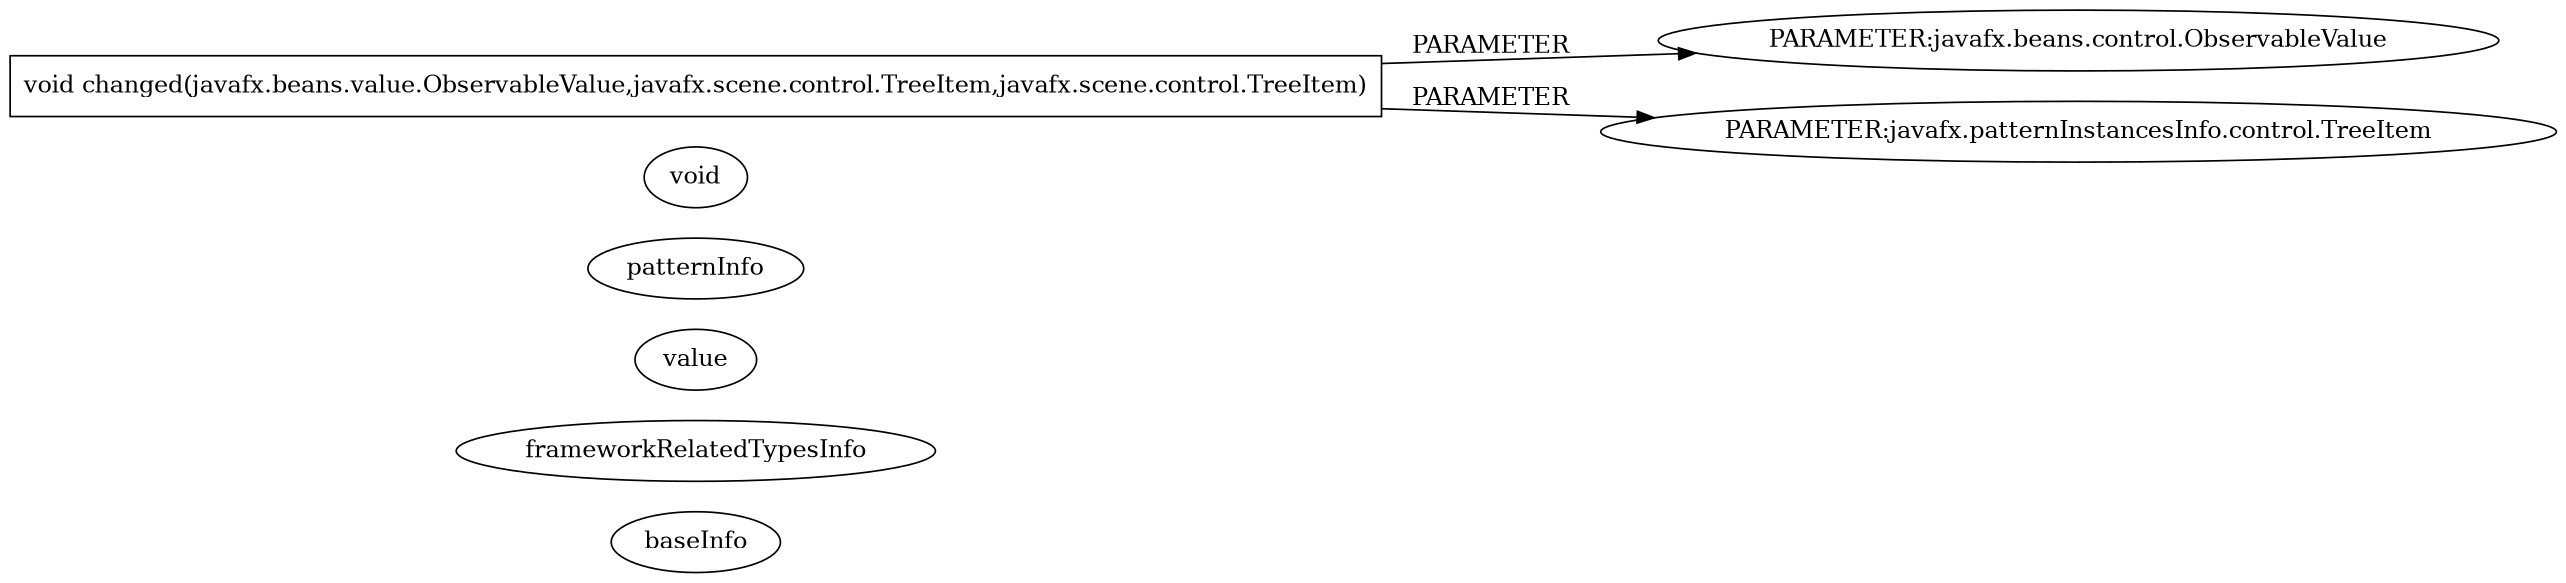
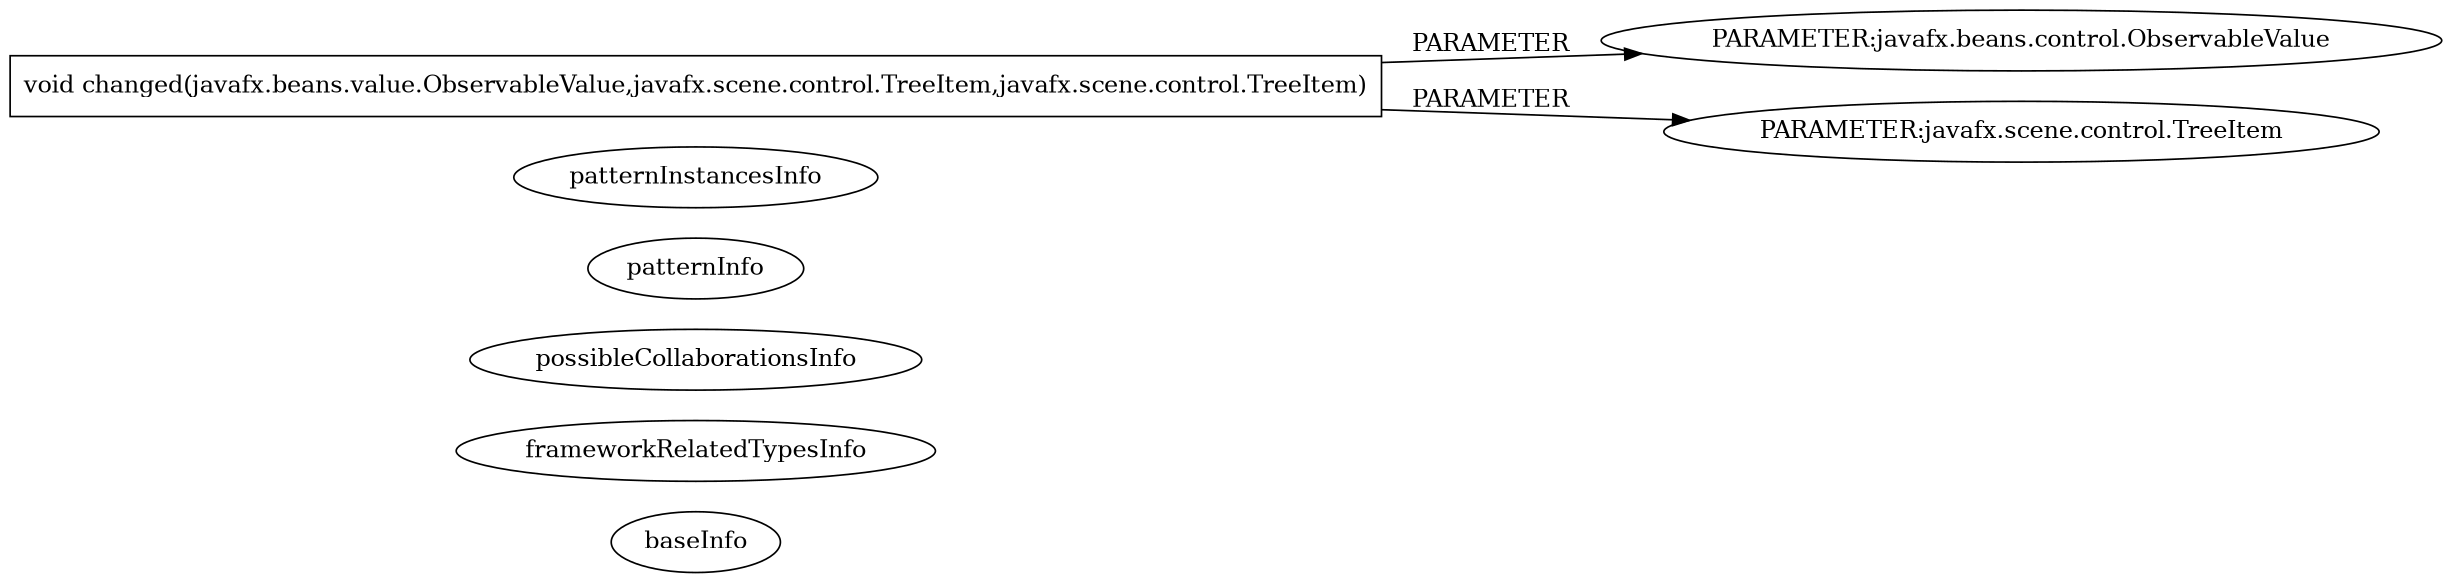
(2079, 132) -> (2021, 132)
(696, 177) -> (696, 177)
(696, 360) -> (696, 360)
